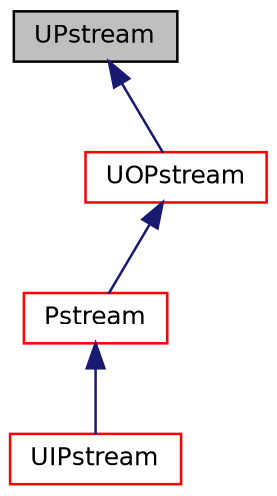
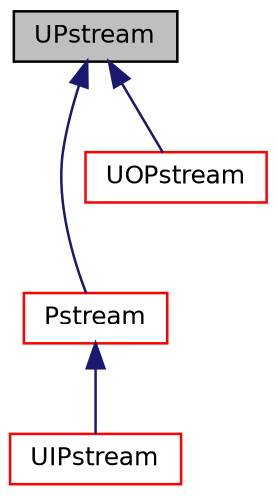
(129, 259) -> (62, 190)
